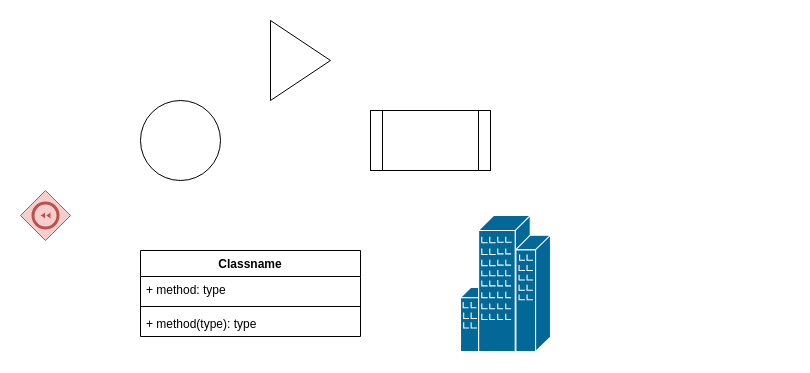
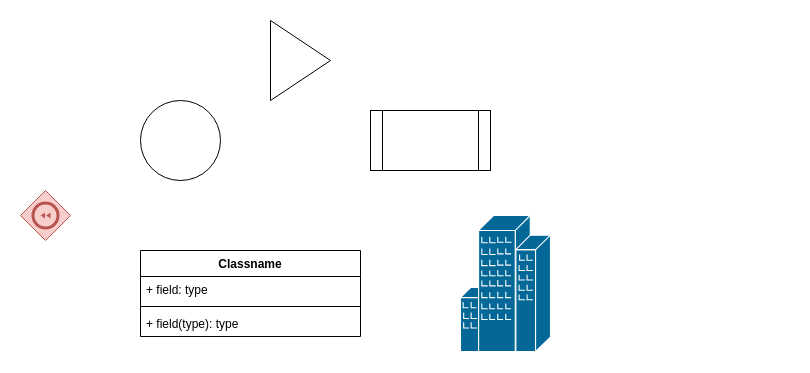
(188, 290) -> (182, 290)
(209, 324) -> (202, 324)
